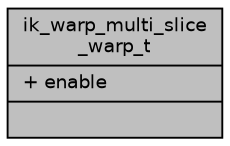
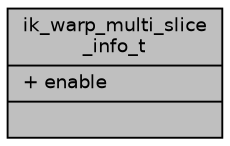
(115, 47) -> (115, 47)
